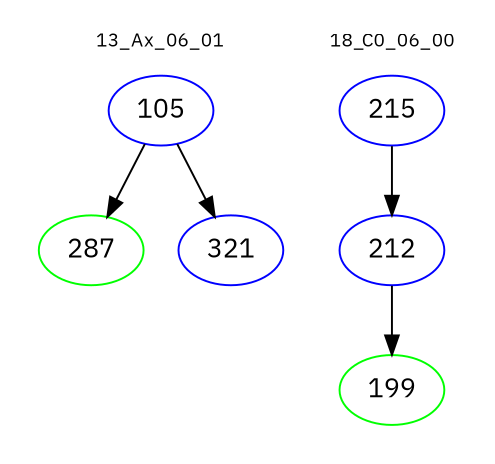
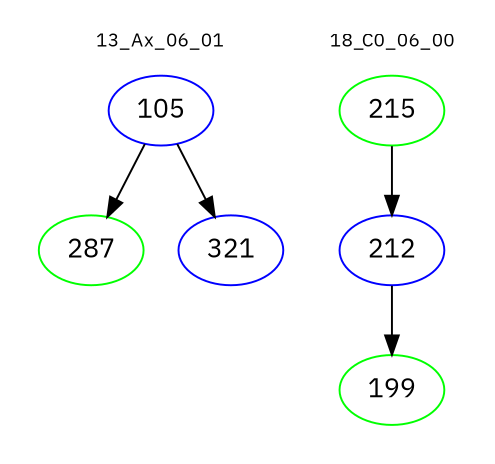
(392, 111) -> (392, 111)
